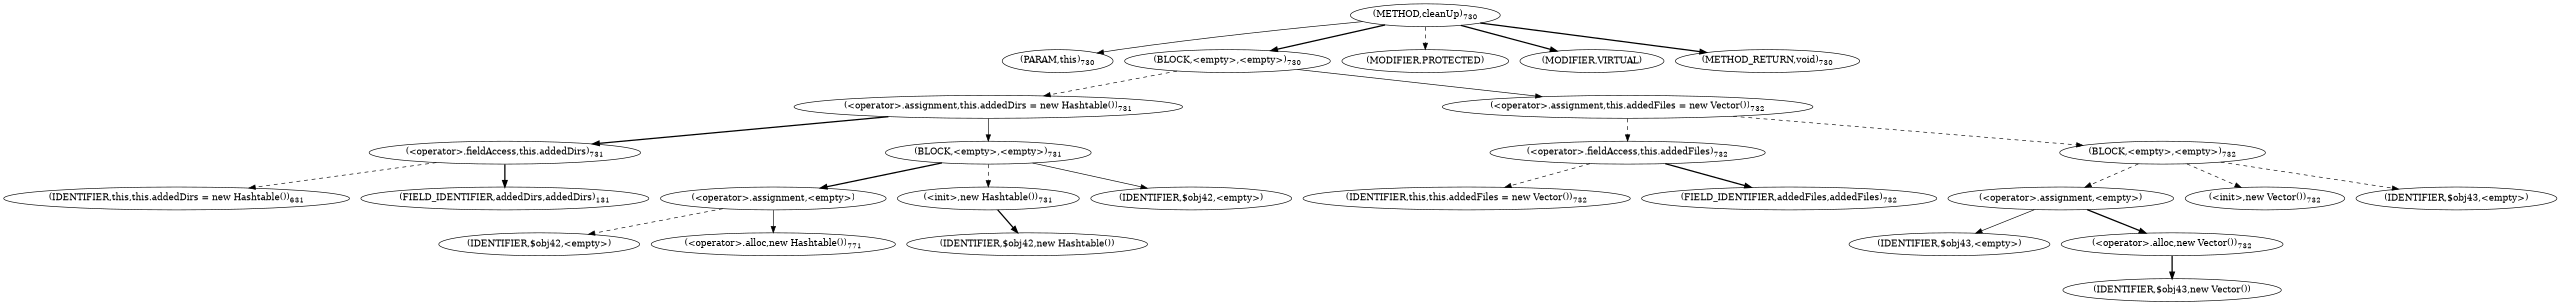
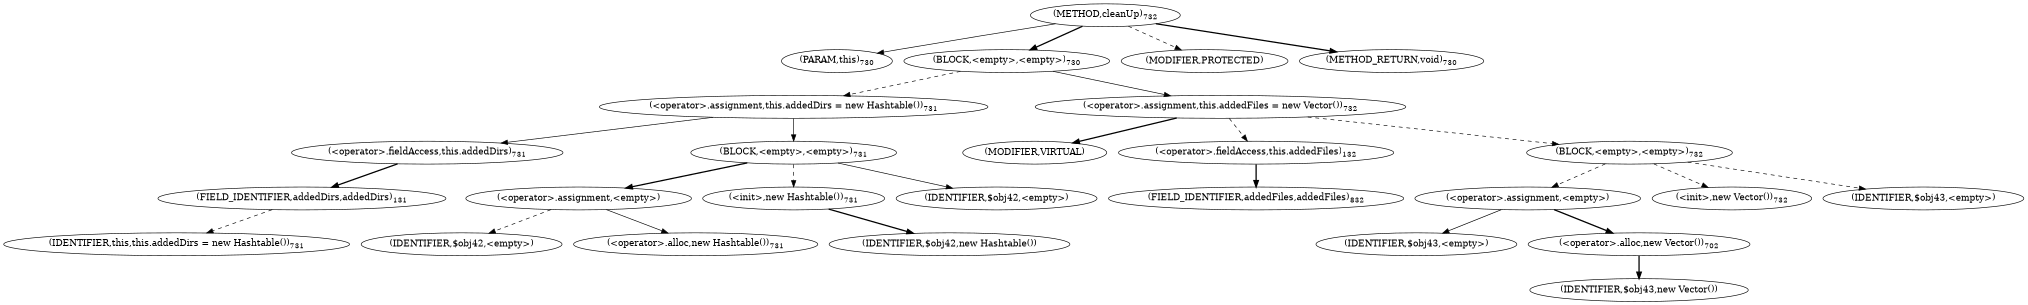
(1470, 14) -> (1151, 14)
(1506, 37) -> (1128, 130)
(744, 130) -> (610, 130)
(1721, 152) -> (1350, 152)
(346, 175) -> (242, 220)
(297, 198) -> (297, 243)
(1467, 198) -> none
(1890, 198) -> (1357, 198)
(855, 243) -> (777, 243)
(2245, 243) -> (1712, 243)
